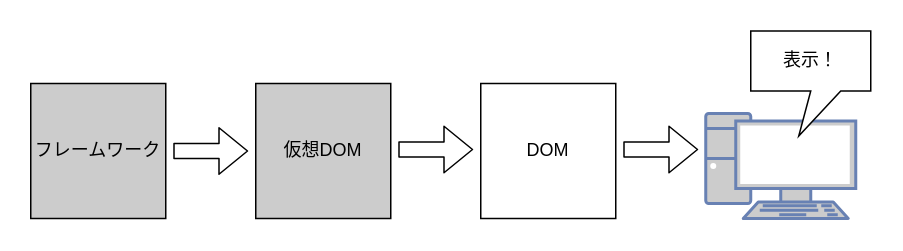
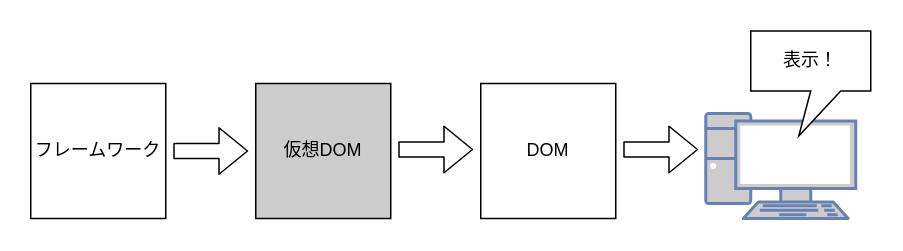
(98, 151) -> (98, 151)
